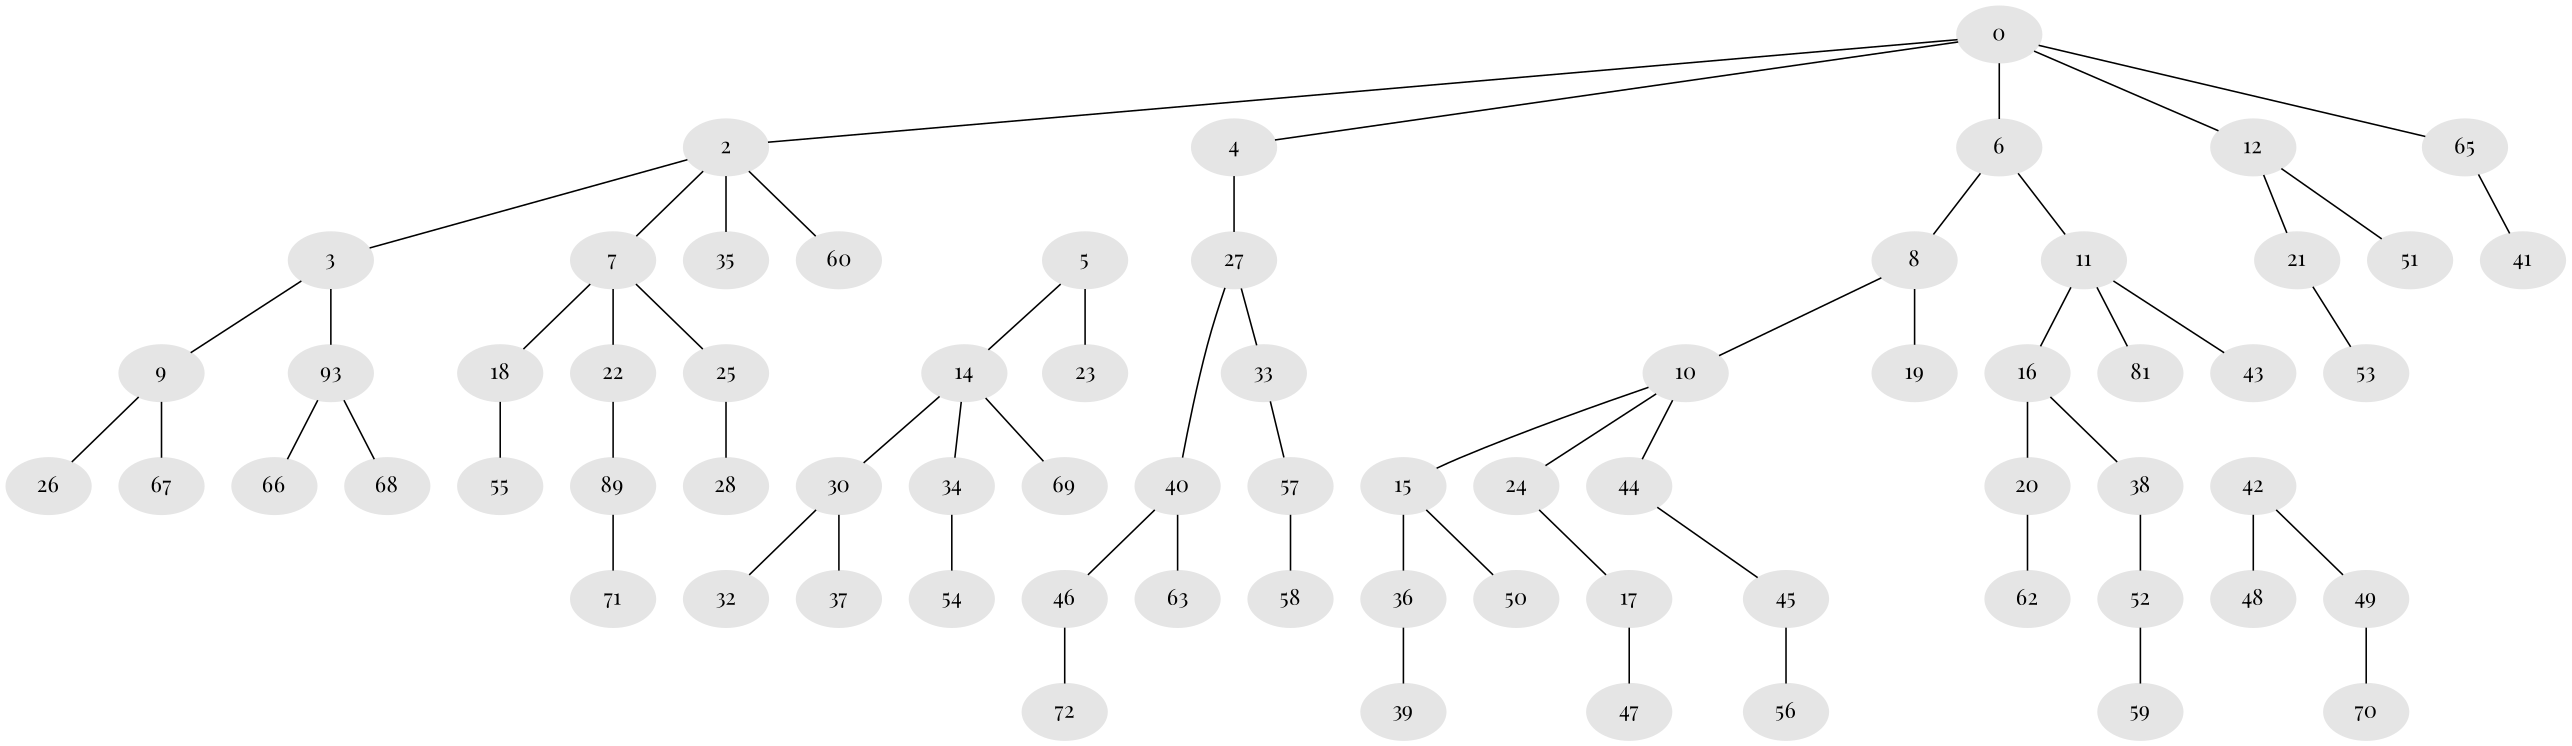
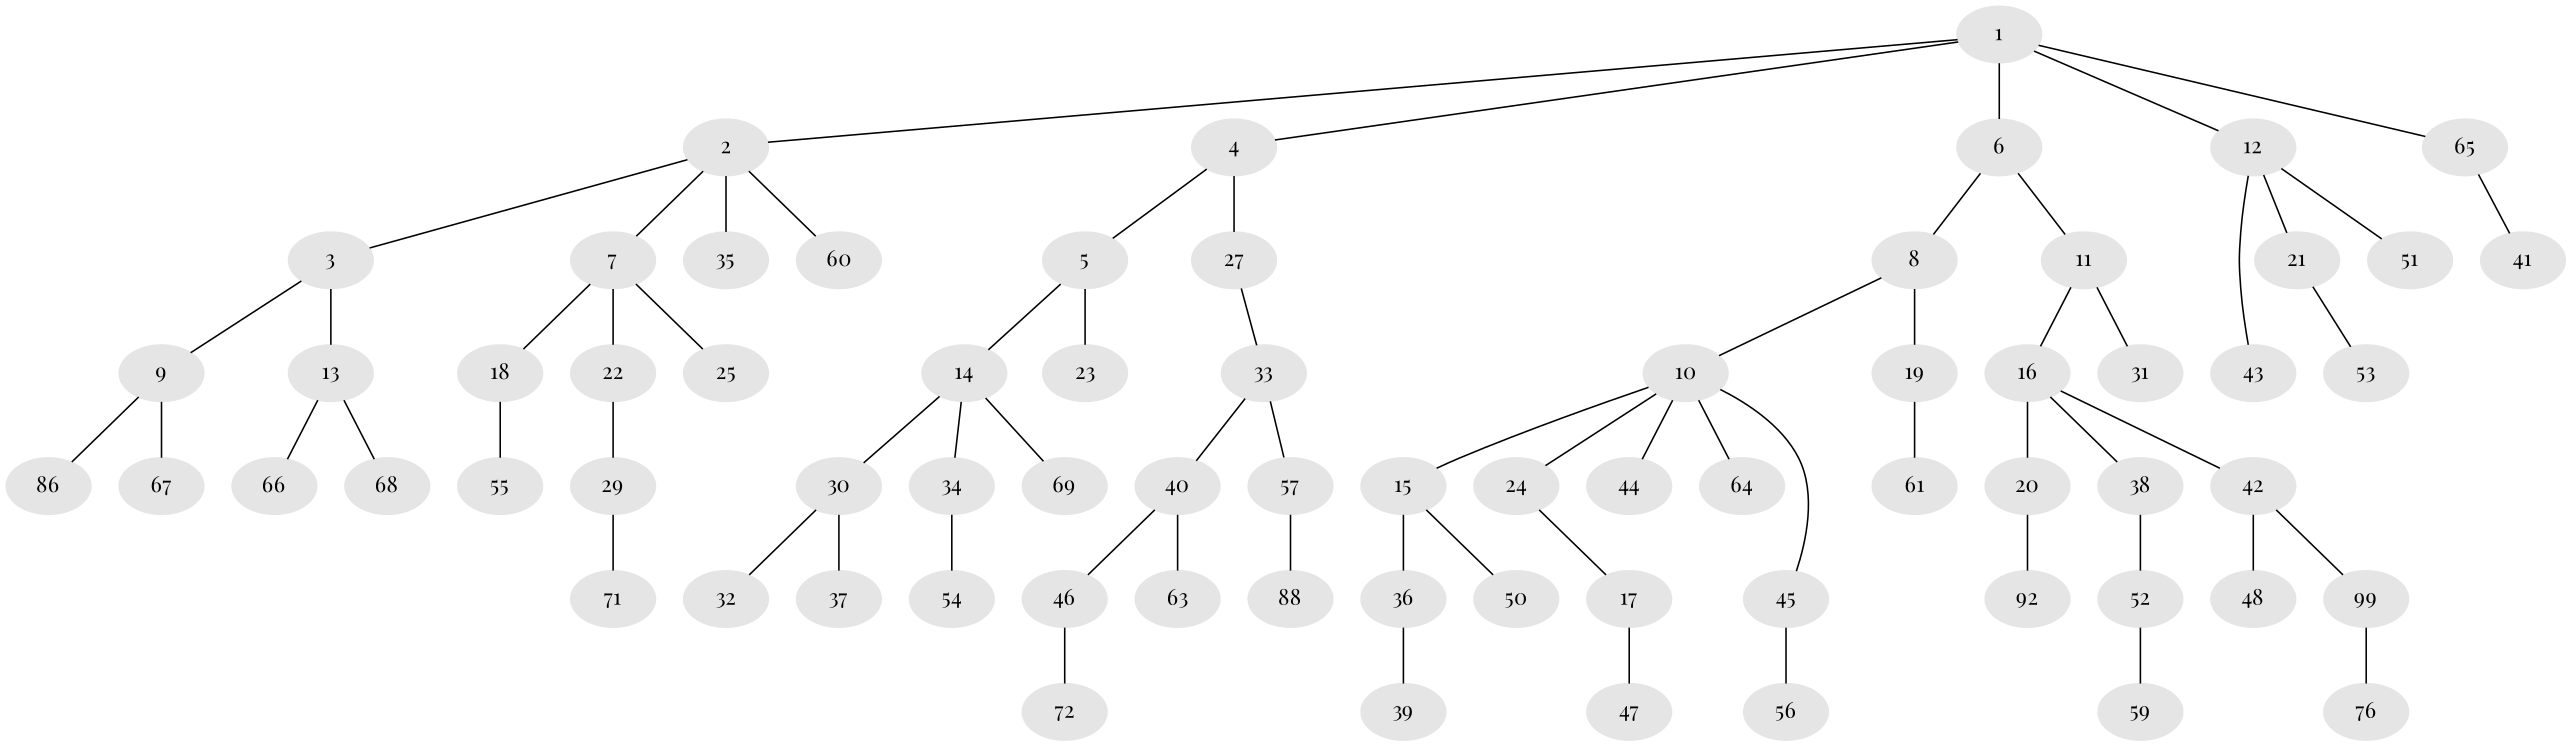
(1999, 34) -> (1999, 34)
none -> (1160, 204)
(2169, 317) -> (2239, 260)
(1201, 372) -> (1221, 430)
(331, 373) -> (331, 373)
(2140, 373) -> (2140, 373)
none -> (2140, 430)
(49, 486) -> (49, 486)
(613, 486) -> (613, 486)
(726, 486) -> none
none -> (1742, 486)
none -> (1915, 486)
(1707, 542) -> (1800, 463)
(1291, 599) -> (1291, 599)
(2027, 599) -> (2027, 599)
(2366, 599) -> (2366, 599)
(2366, 712) -> (2366, 712)
